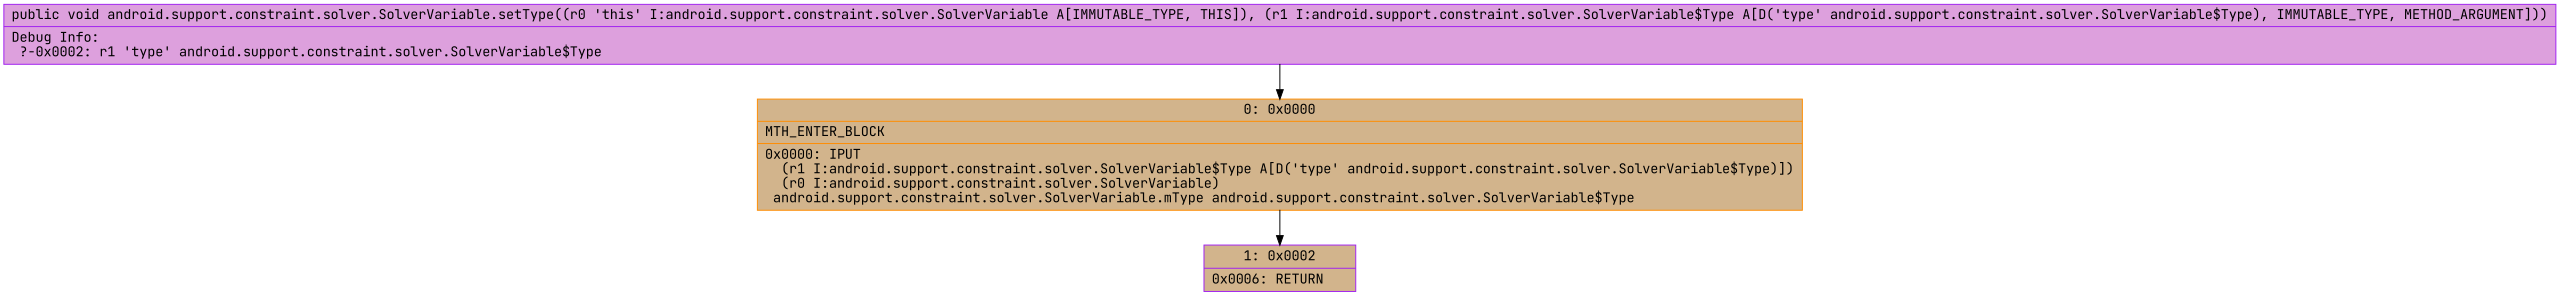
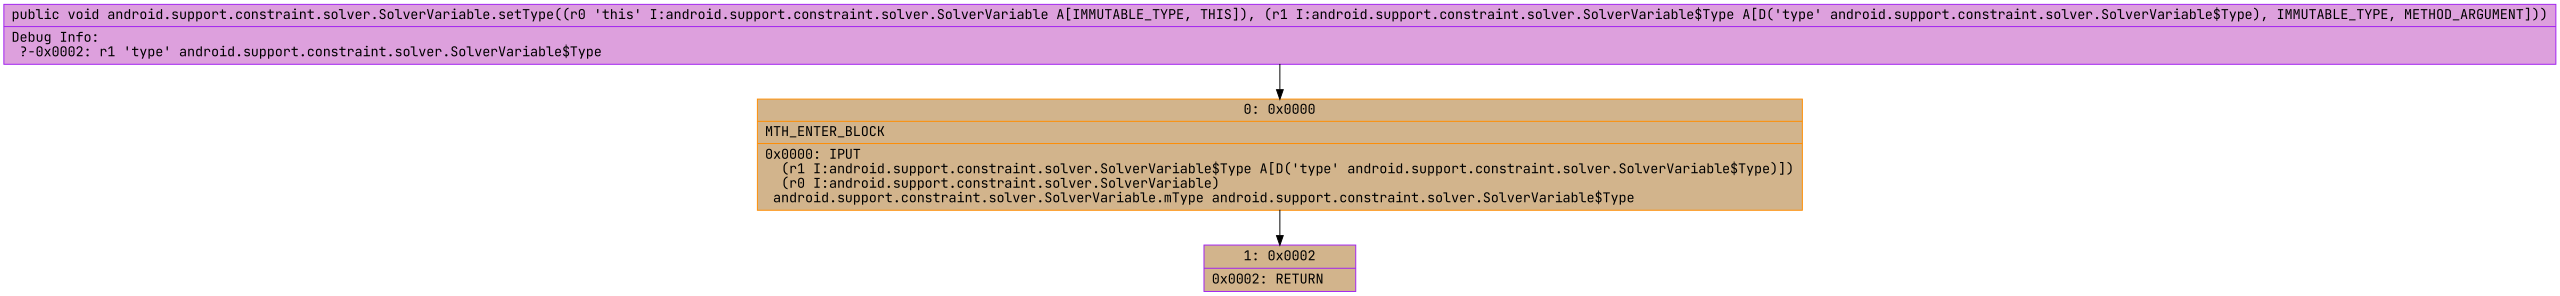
(1280, 279) -> (1280, 279)
